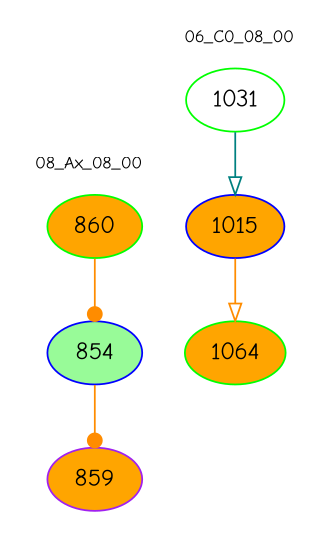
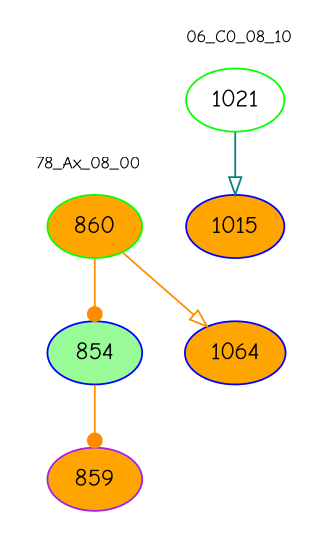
(240, 38) -> (240, 38)
(235, 100) -> (235, 100)
(89, 164) -> (89, 164)
(235, 281) -> (146, 273)
(235, 353) -> (235, 353)
